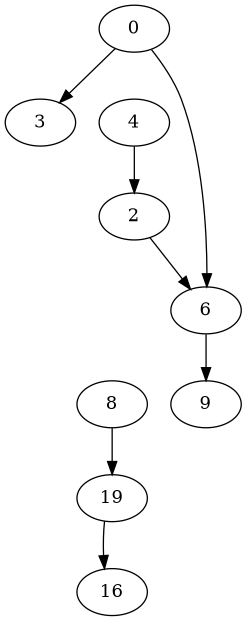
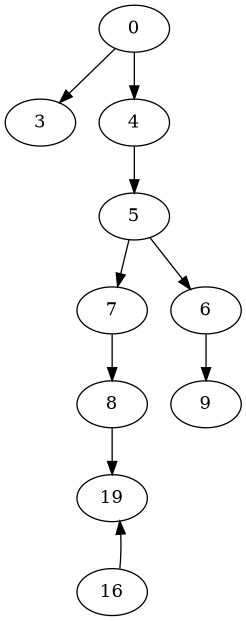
(197, 157) -> (134, 69)
(134, 216) -> (134, 216)
none -> (112, 310)
(103, 538) -> (121, 552)
